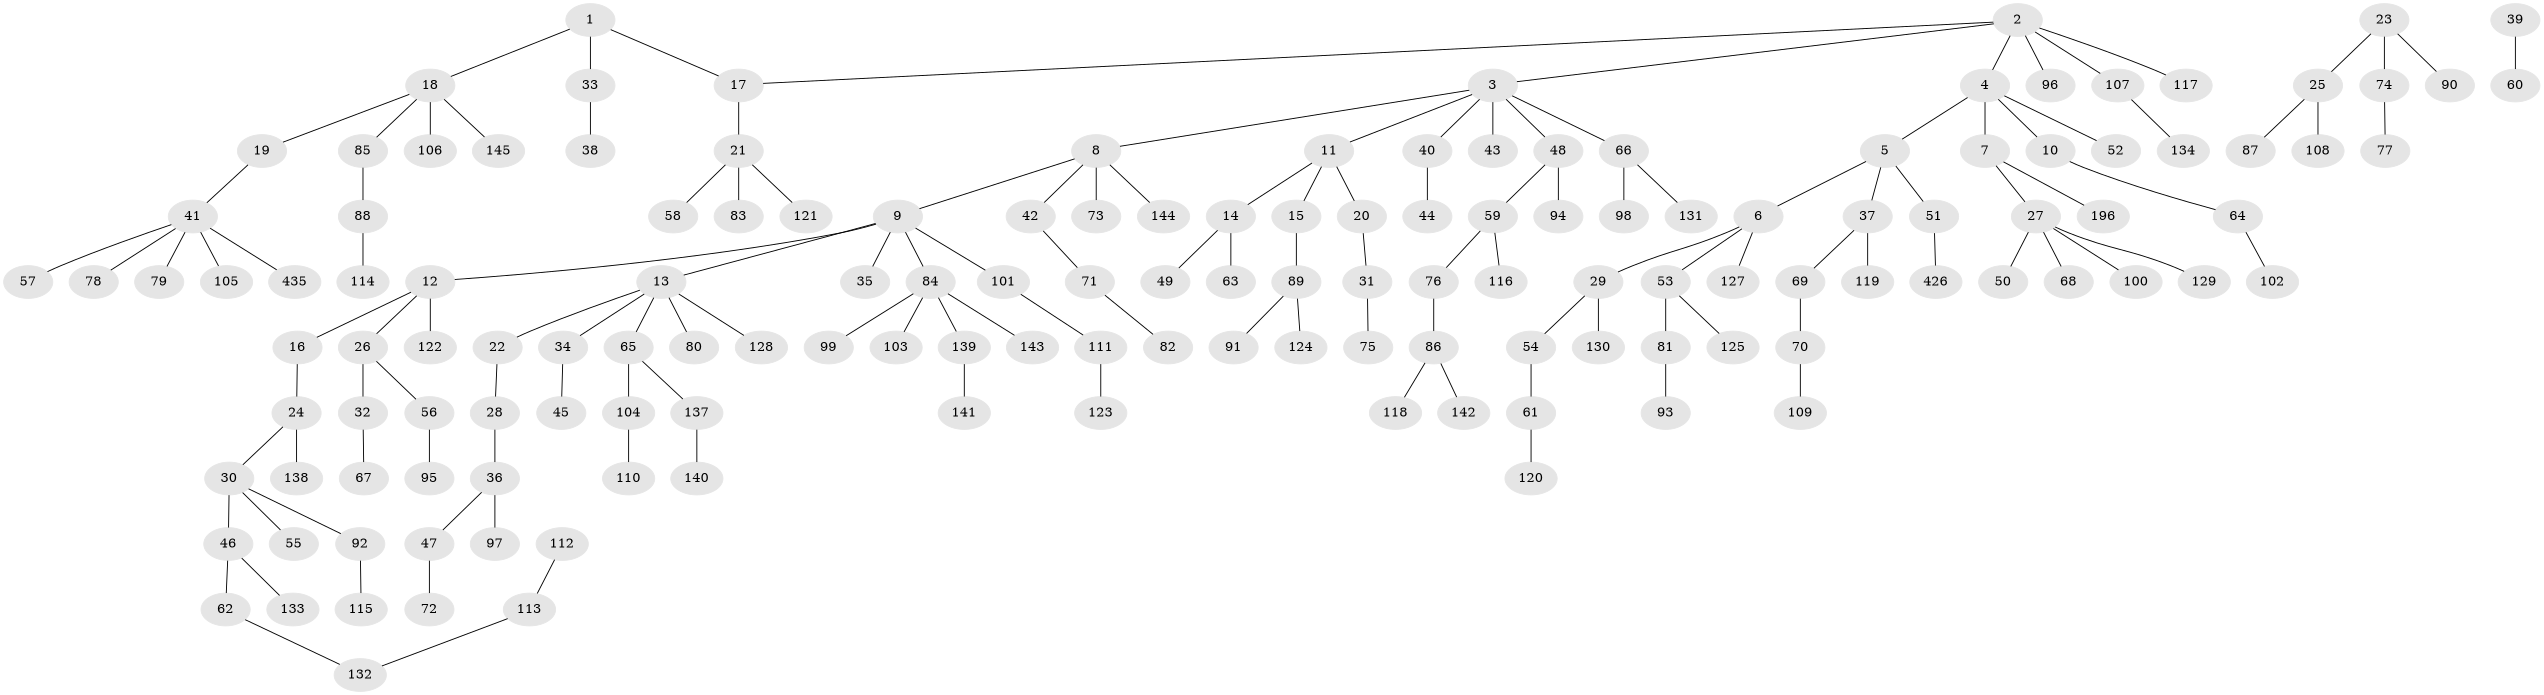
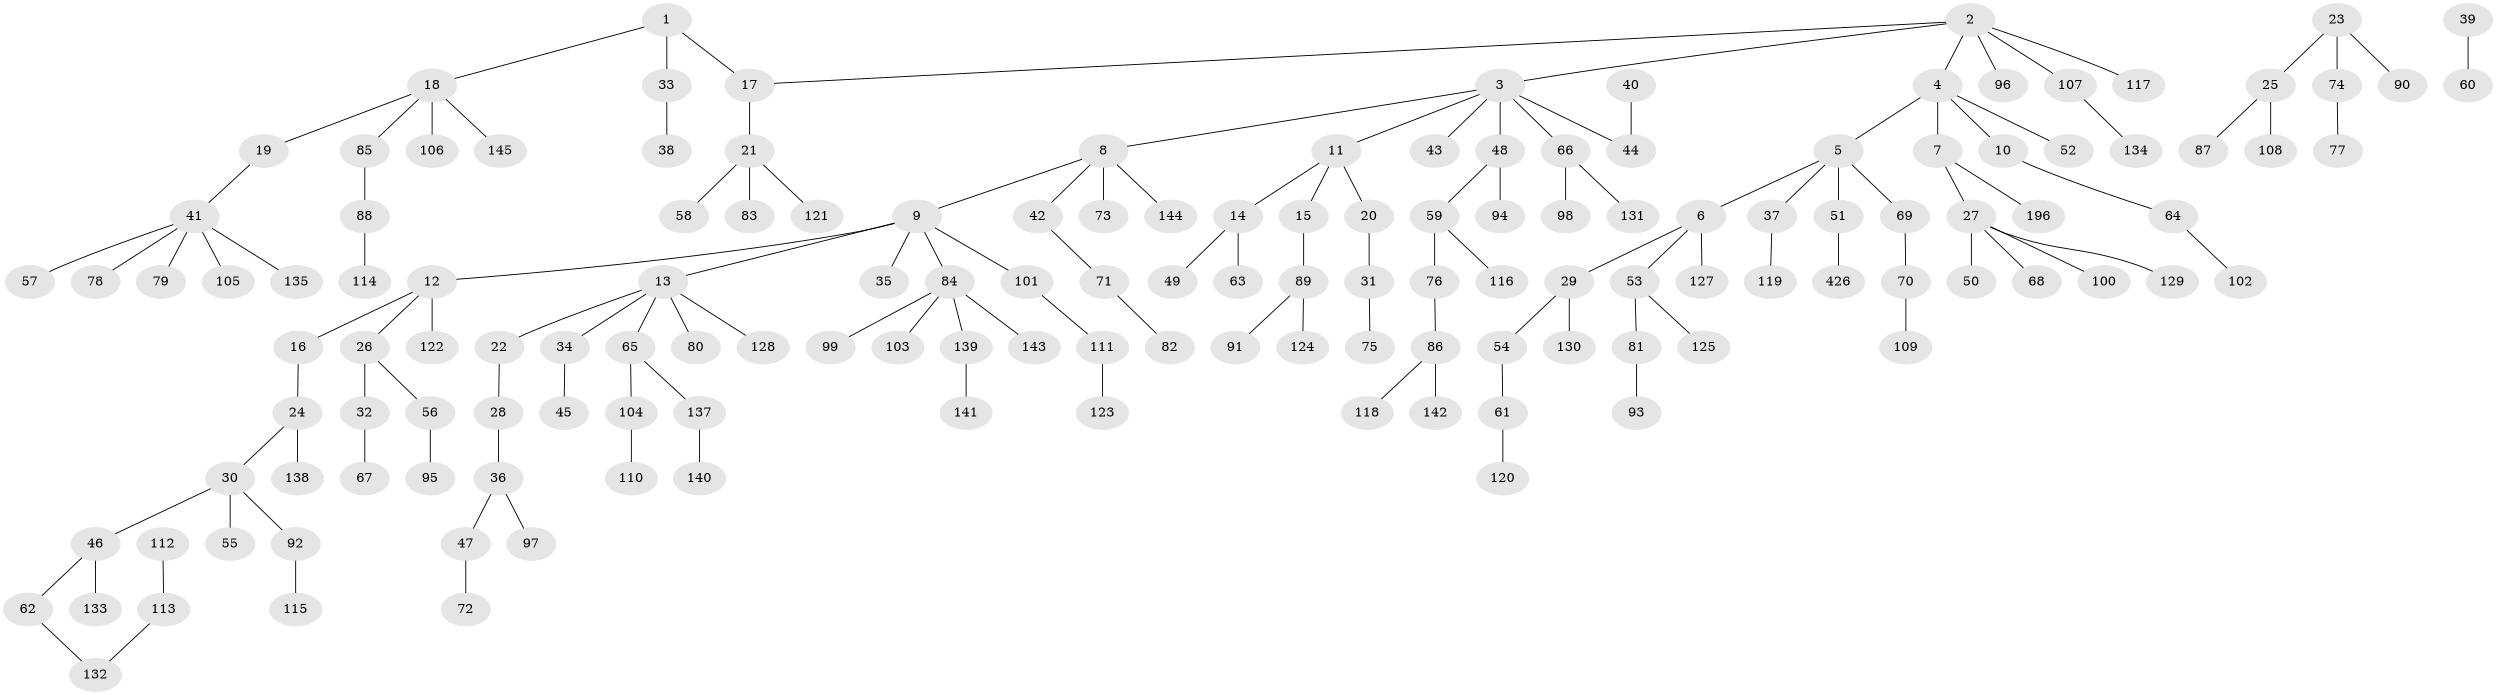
(1460, 118) -> (1566, 118)
(1834, 249) -> (1872, 184)
(295, 282) -> (297, 282)
